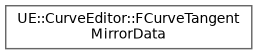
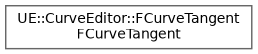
(129, 27) -> (129, 27)
